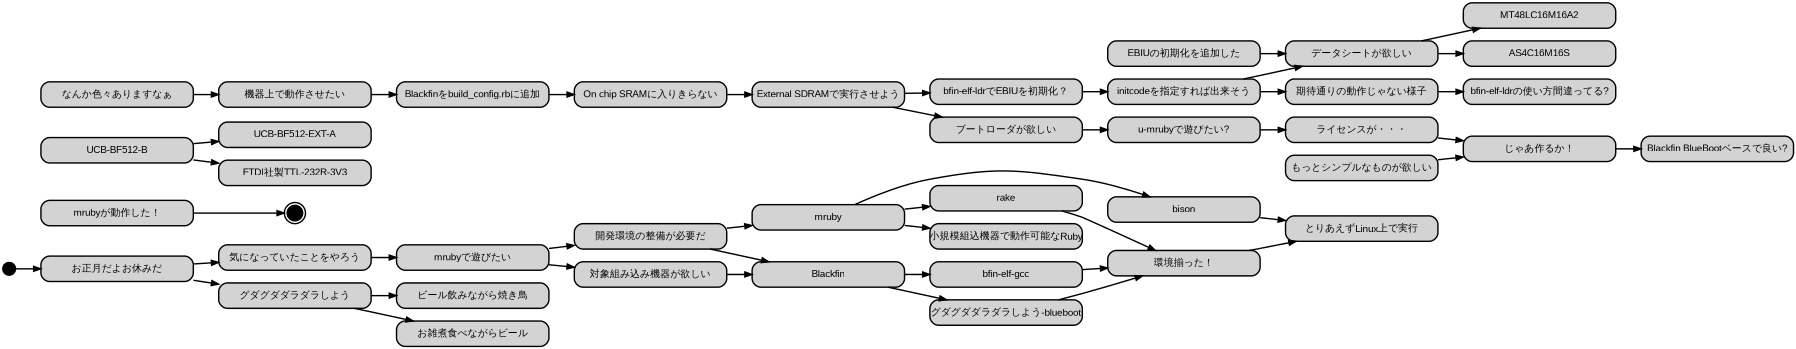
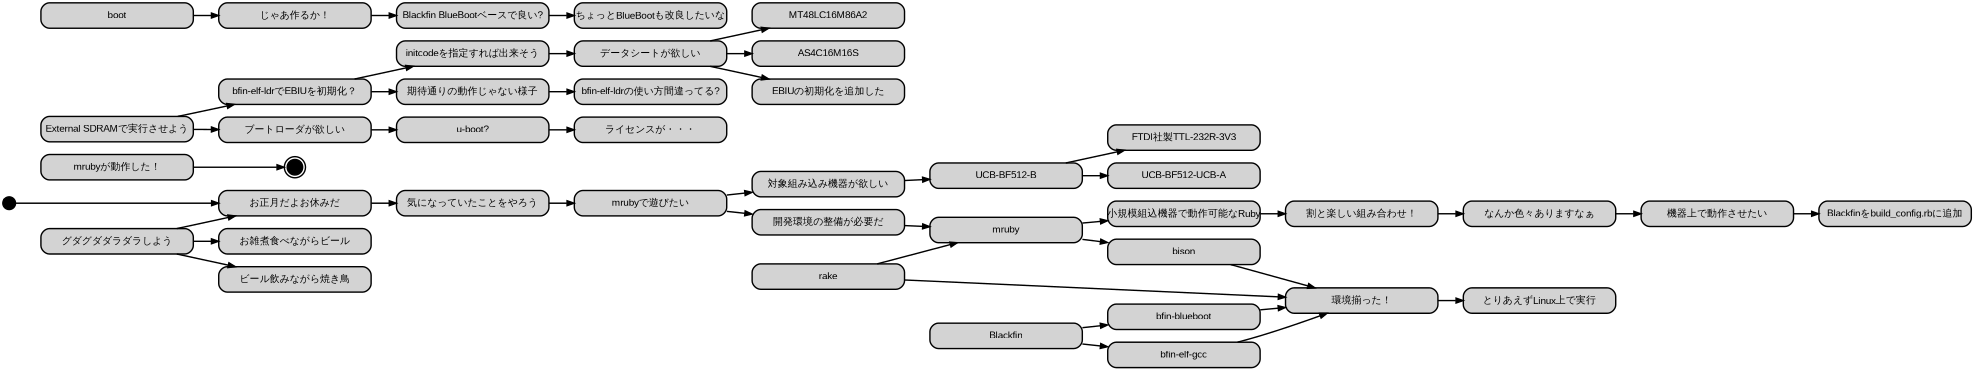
none -> (651, 16)
(1540, 16) -> (828, 16)
(1269, 54) -> (736, 72)
(1269, 92) -> (380, 92)
(651, 95) -> none
(1184, 130) -> (473, 130)
(295, 135) -> (1184, 176)
(1447, 139) -> none
(1362, 168) -> (117, 16)
(914, 208) -> (914, 254)
none -> (1362, 214)
(1269, 219) -> (1269, 275)
(736, 255) -> none
(736, 274) -> (914, 180)
(202, 282) -> (203, 223)
(1006, 313) -> (1184, 317)
